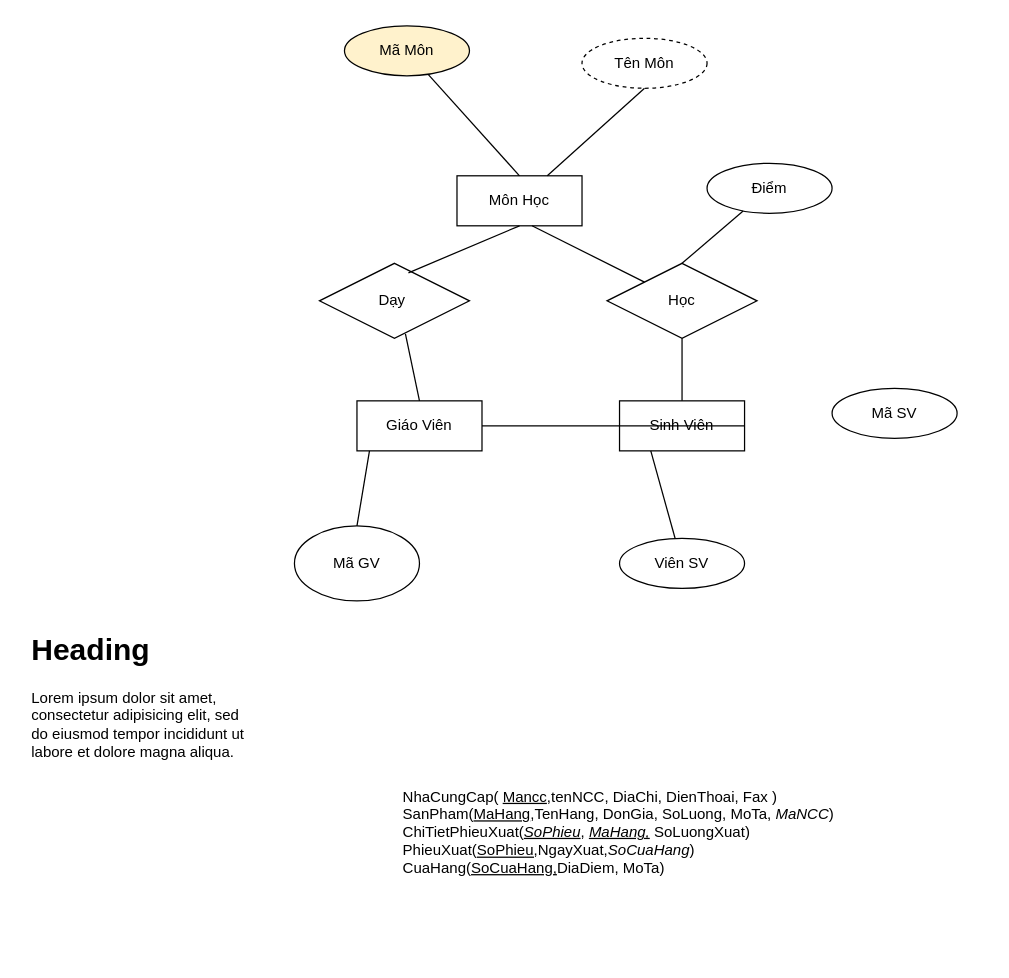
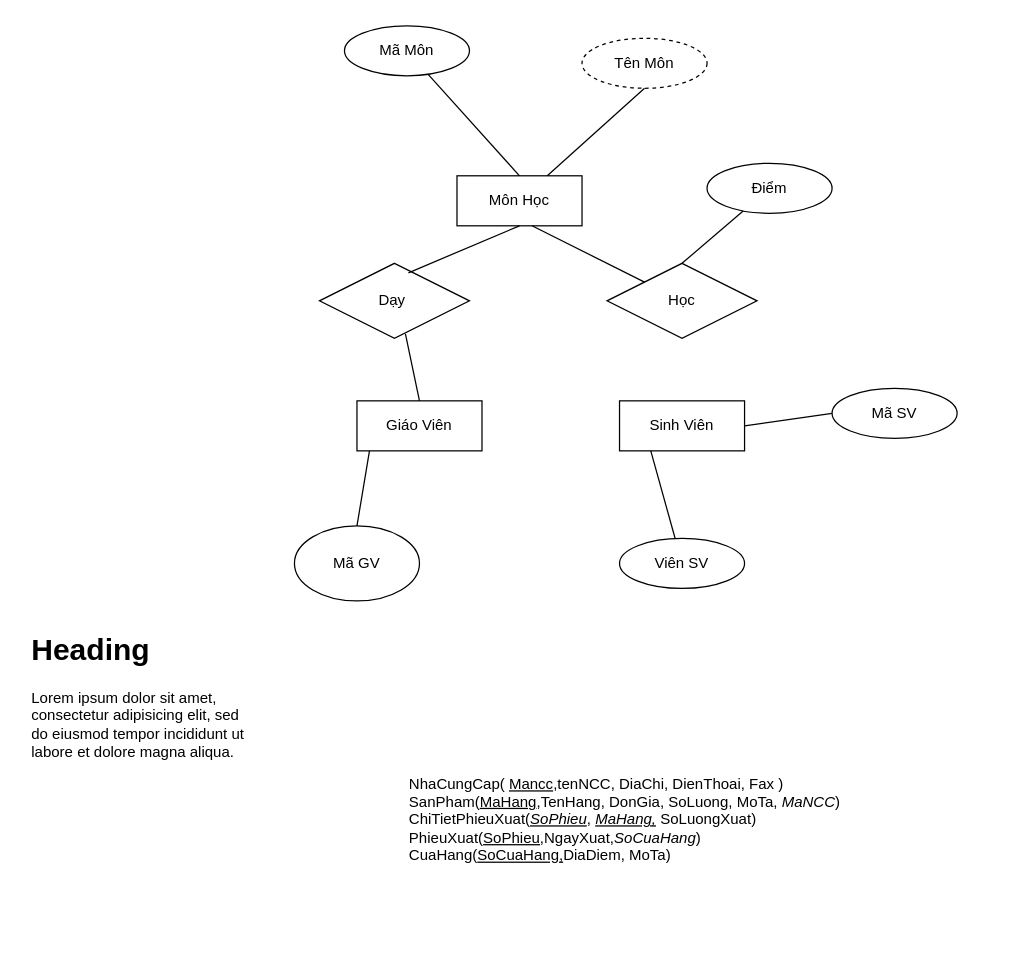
(407, 51) -> (407, 51)
(682, 369) -> none
(613, 426) -> (788, 419)
(688, 832) -> (694, 819)
